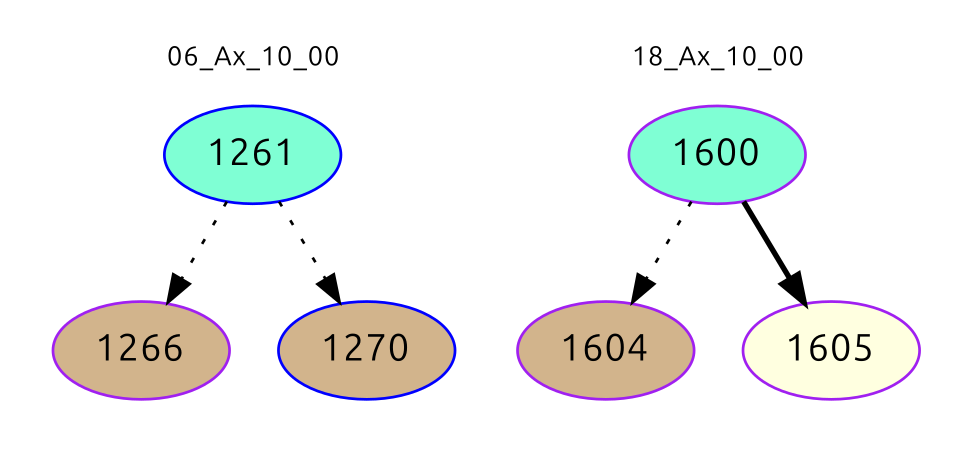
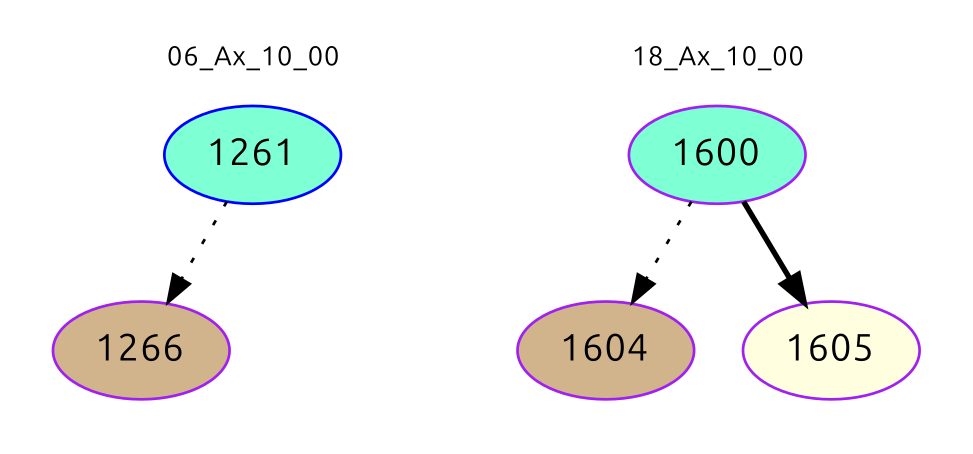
(367, 350) -> none
